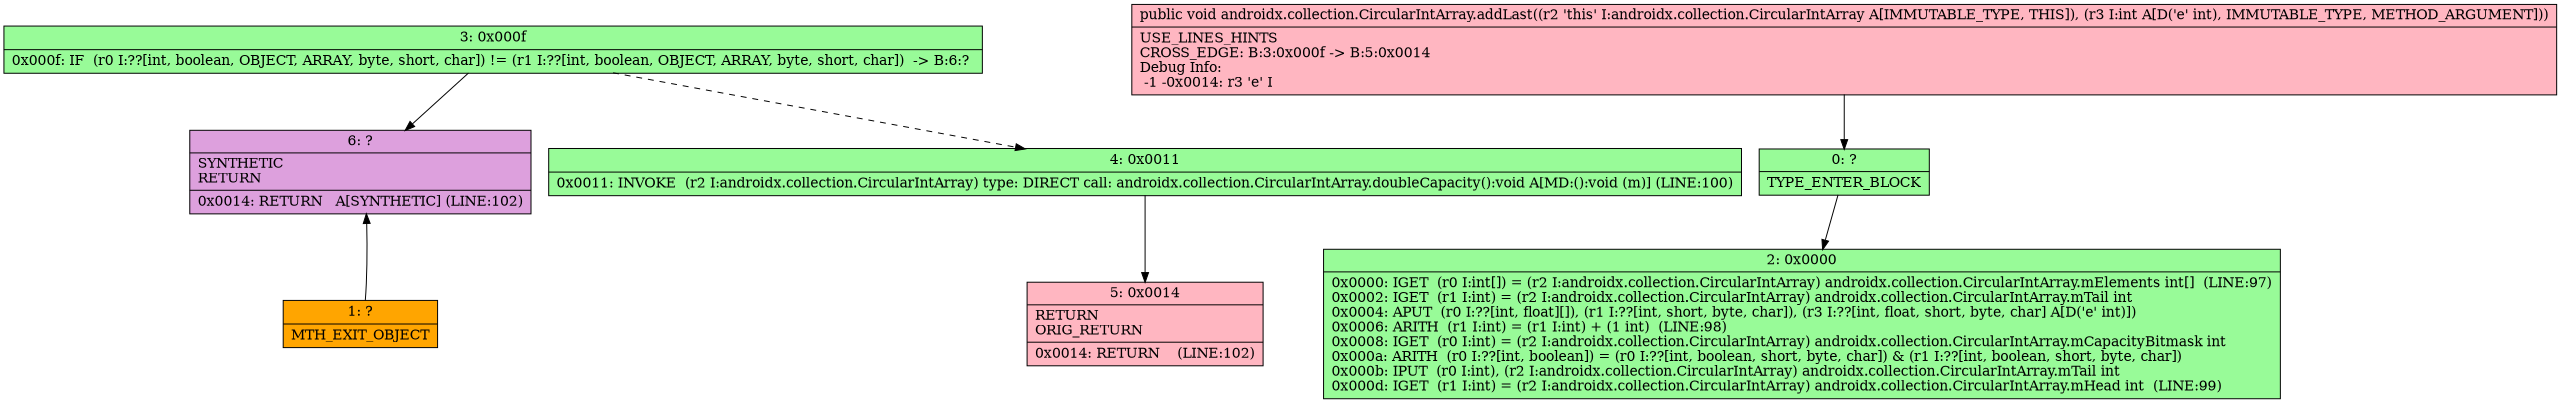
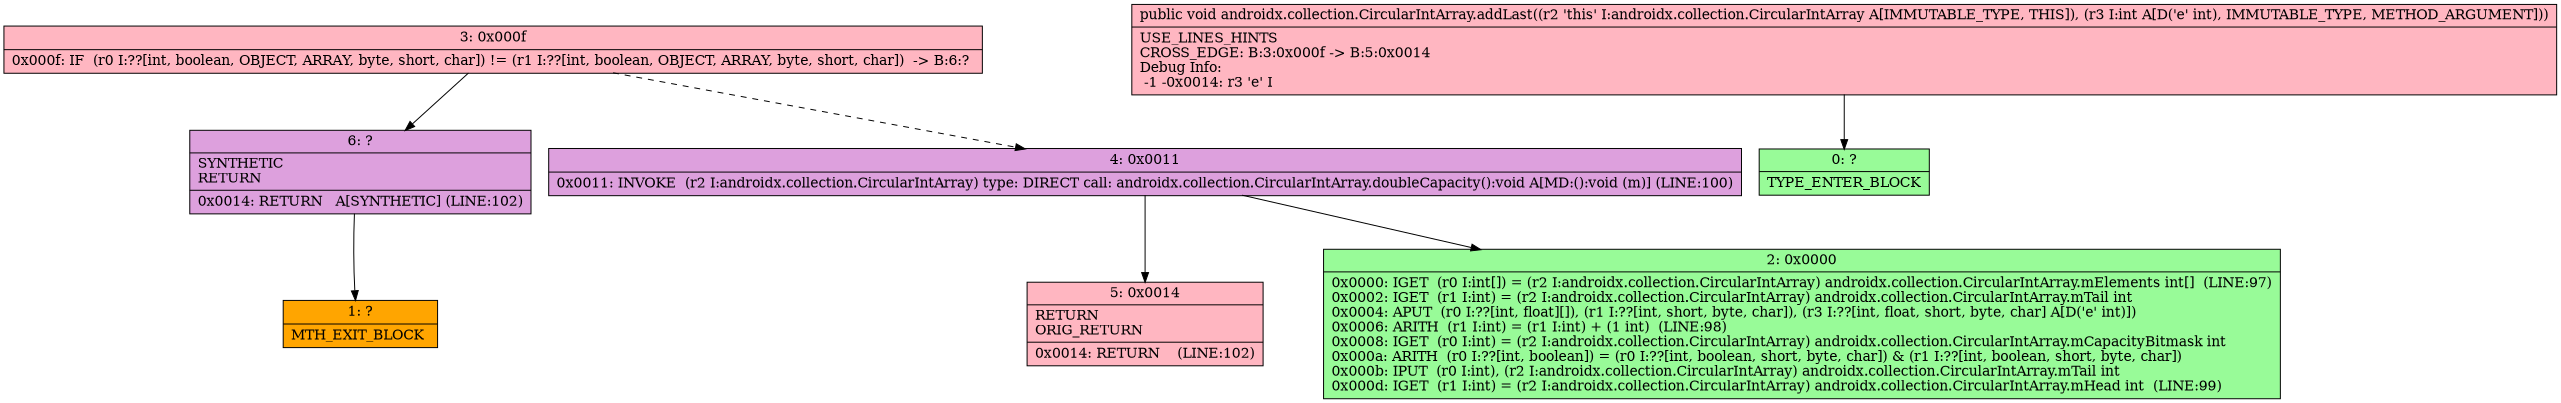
(493, 50) -> (493, 50)
(1145, 172) -> (1145, 172)
(1832, 217) -> (1357, 221)
(367, 262) -> (354, 252)
(360, 335) -> (358, 335)
